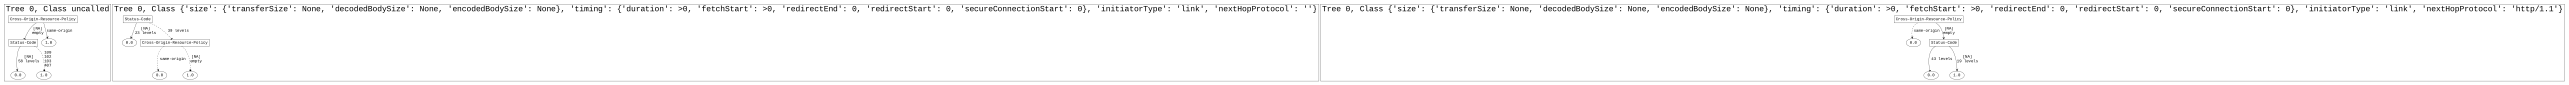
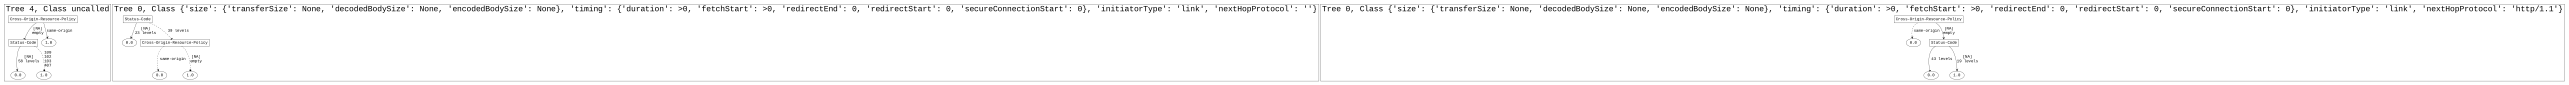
(57, 9) -> (57, 9)
